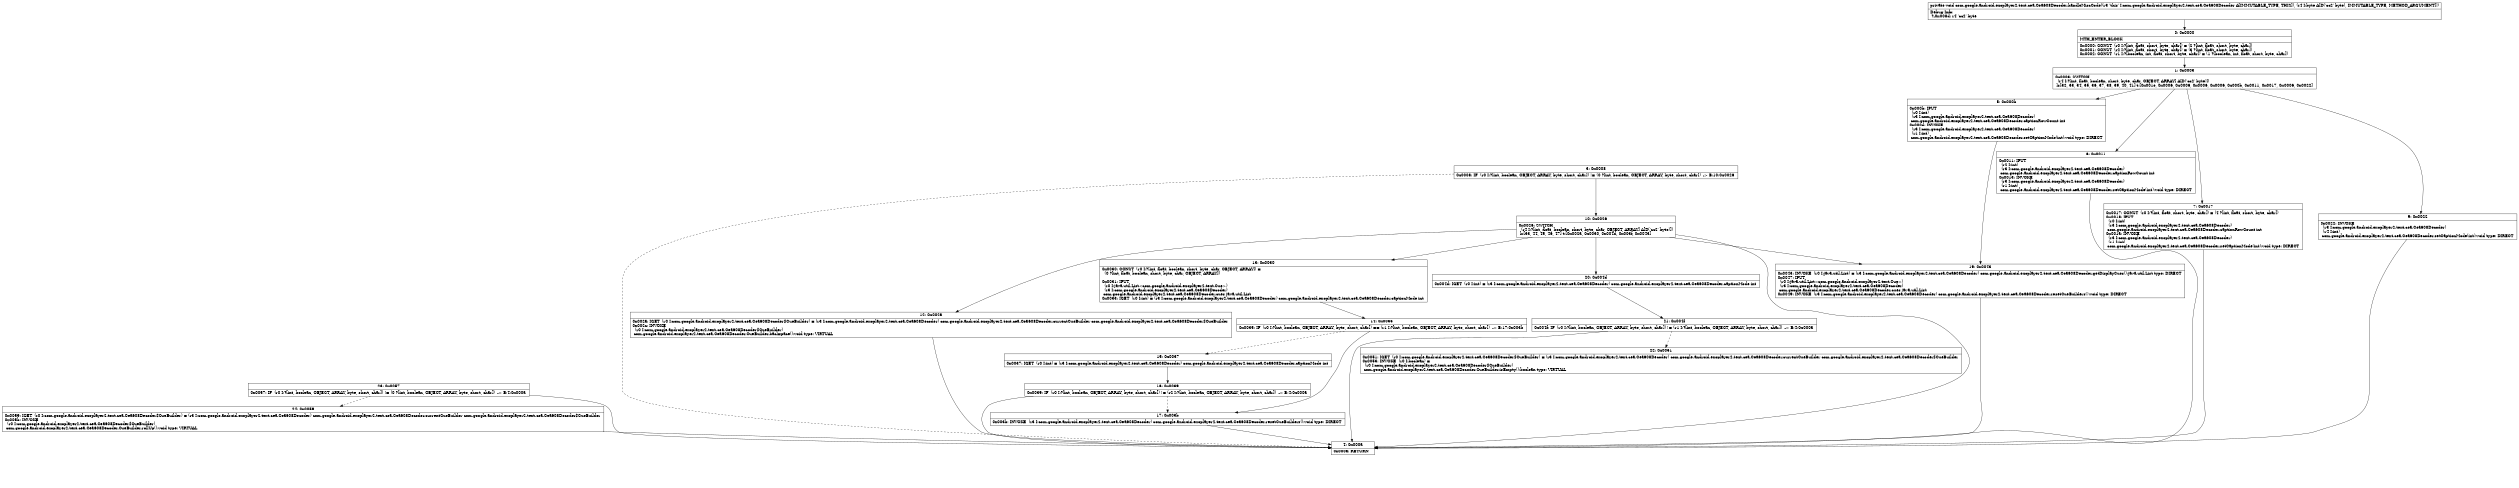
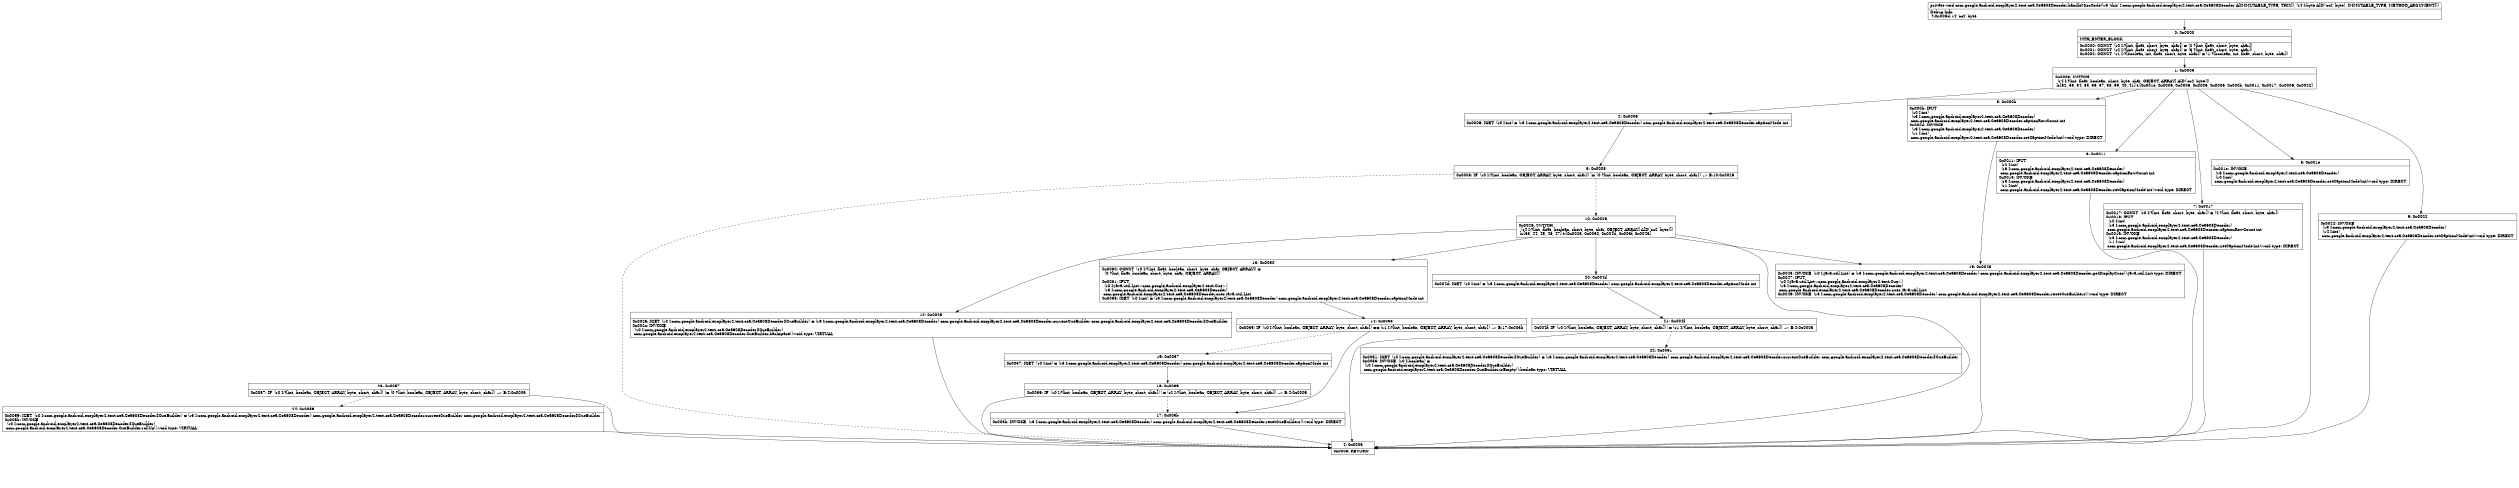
none -> (1628, 120)
none -> (2310, 172)
(1596, 196) -> (1596, 196)
